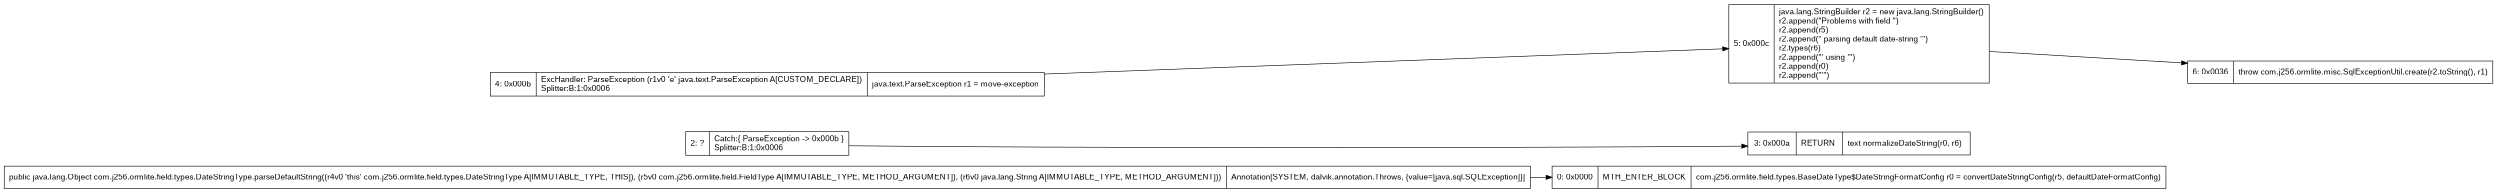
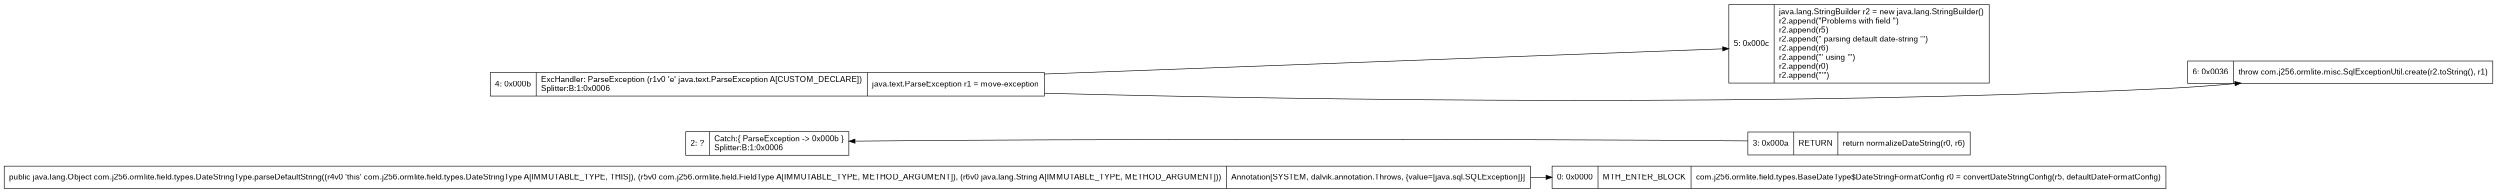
(1800, 48) -> (1804, 48)
(2085, 57) -> (1640, 100)
(1905, 143) -> (1904, 143)
(1295, 148) -> (1302, 139)
